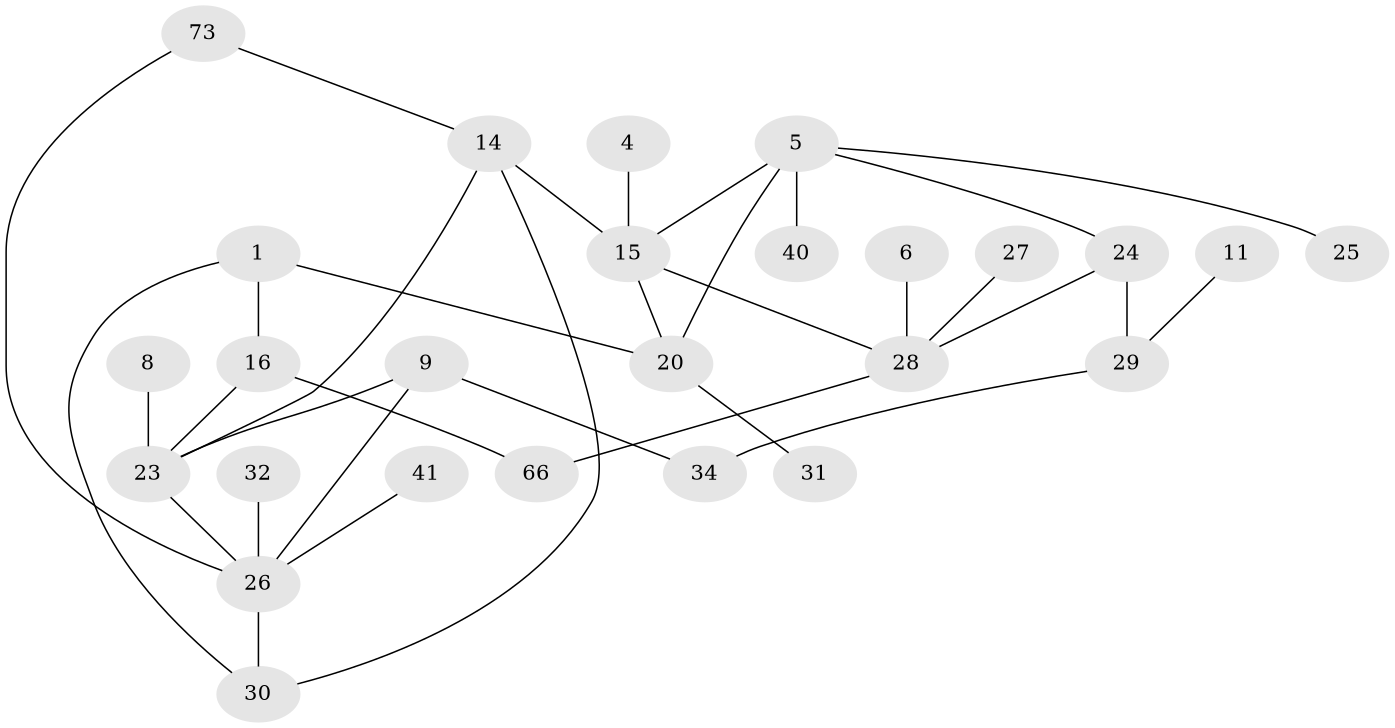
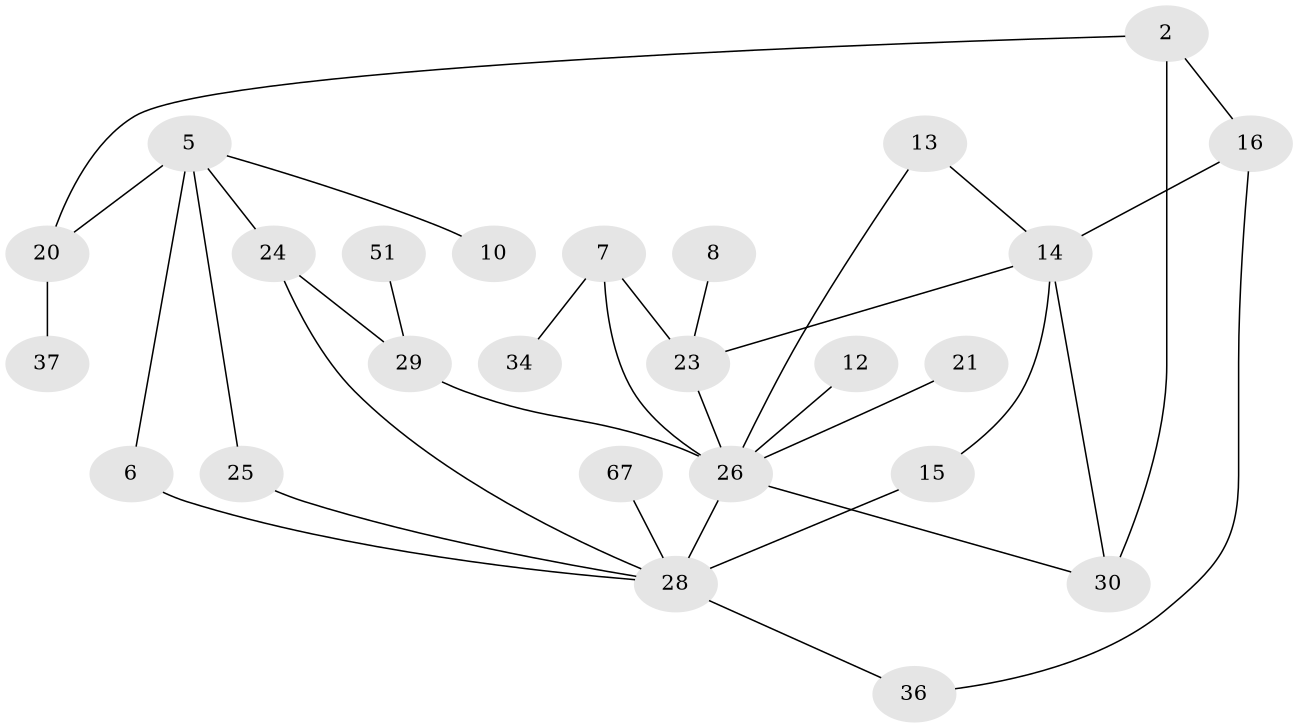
(203, 34) -> (925, 144)
(628, 144) -> none
(712, 199) -> (161, 309)
(258, 254) -> (1167, 34)
(797, 254) -> (494, 254)
(1017, 254) -> (621, 474)
(1237, 254) -> (384, 254)
(650, 309) -> none
(427, 364) -> (604, 254)
(910, 405) -> (570, 419)
(204, 419) -> (1151, 199)
(258, 474) -> (856, 364)
(427, 474) -> (966, 364)
(537, 474) -> (914, 694)
(815, 474) -> (47, 364)
none -> (703, 529)
none -> (454, 541)
